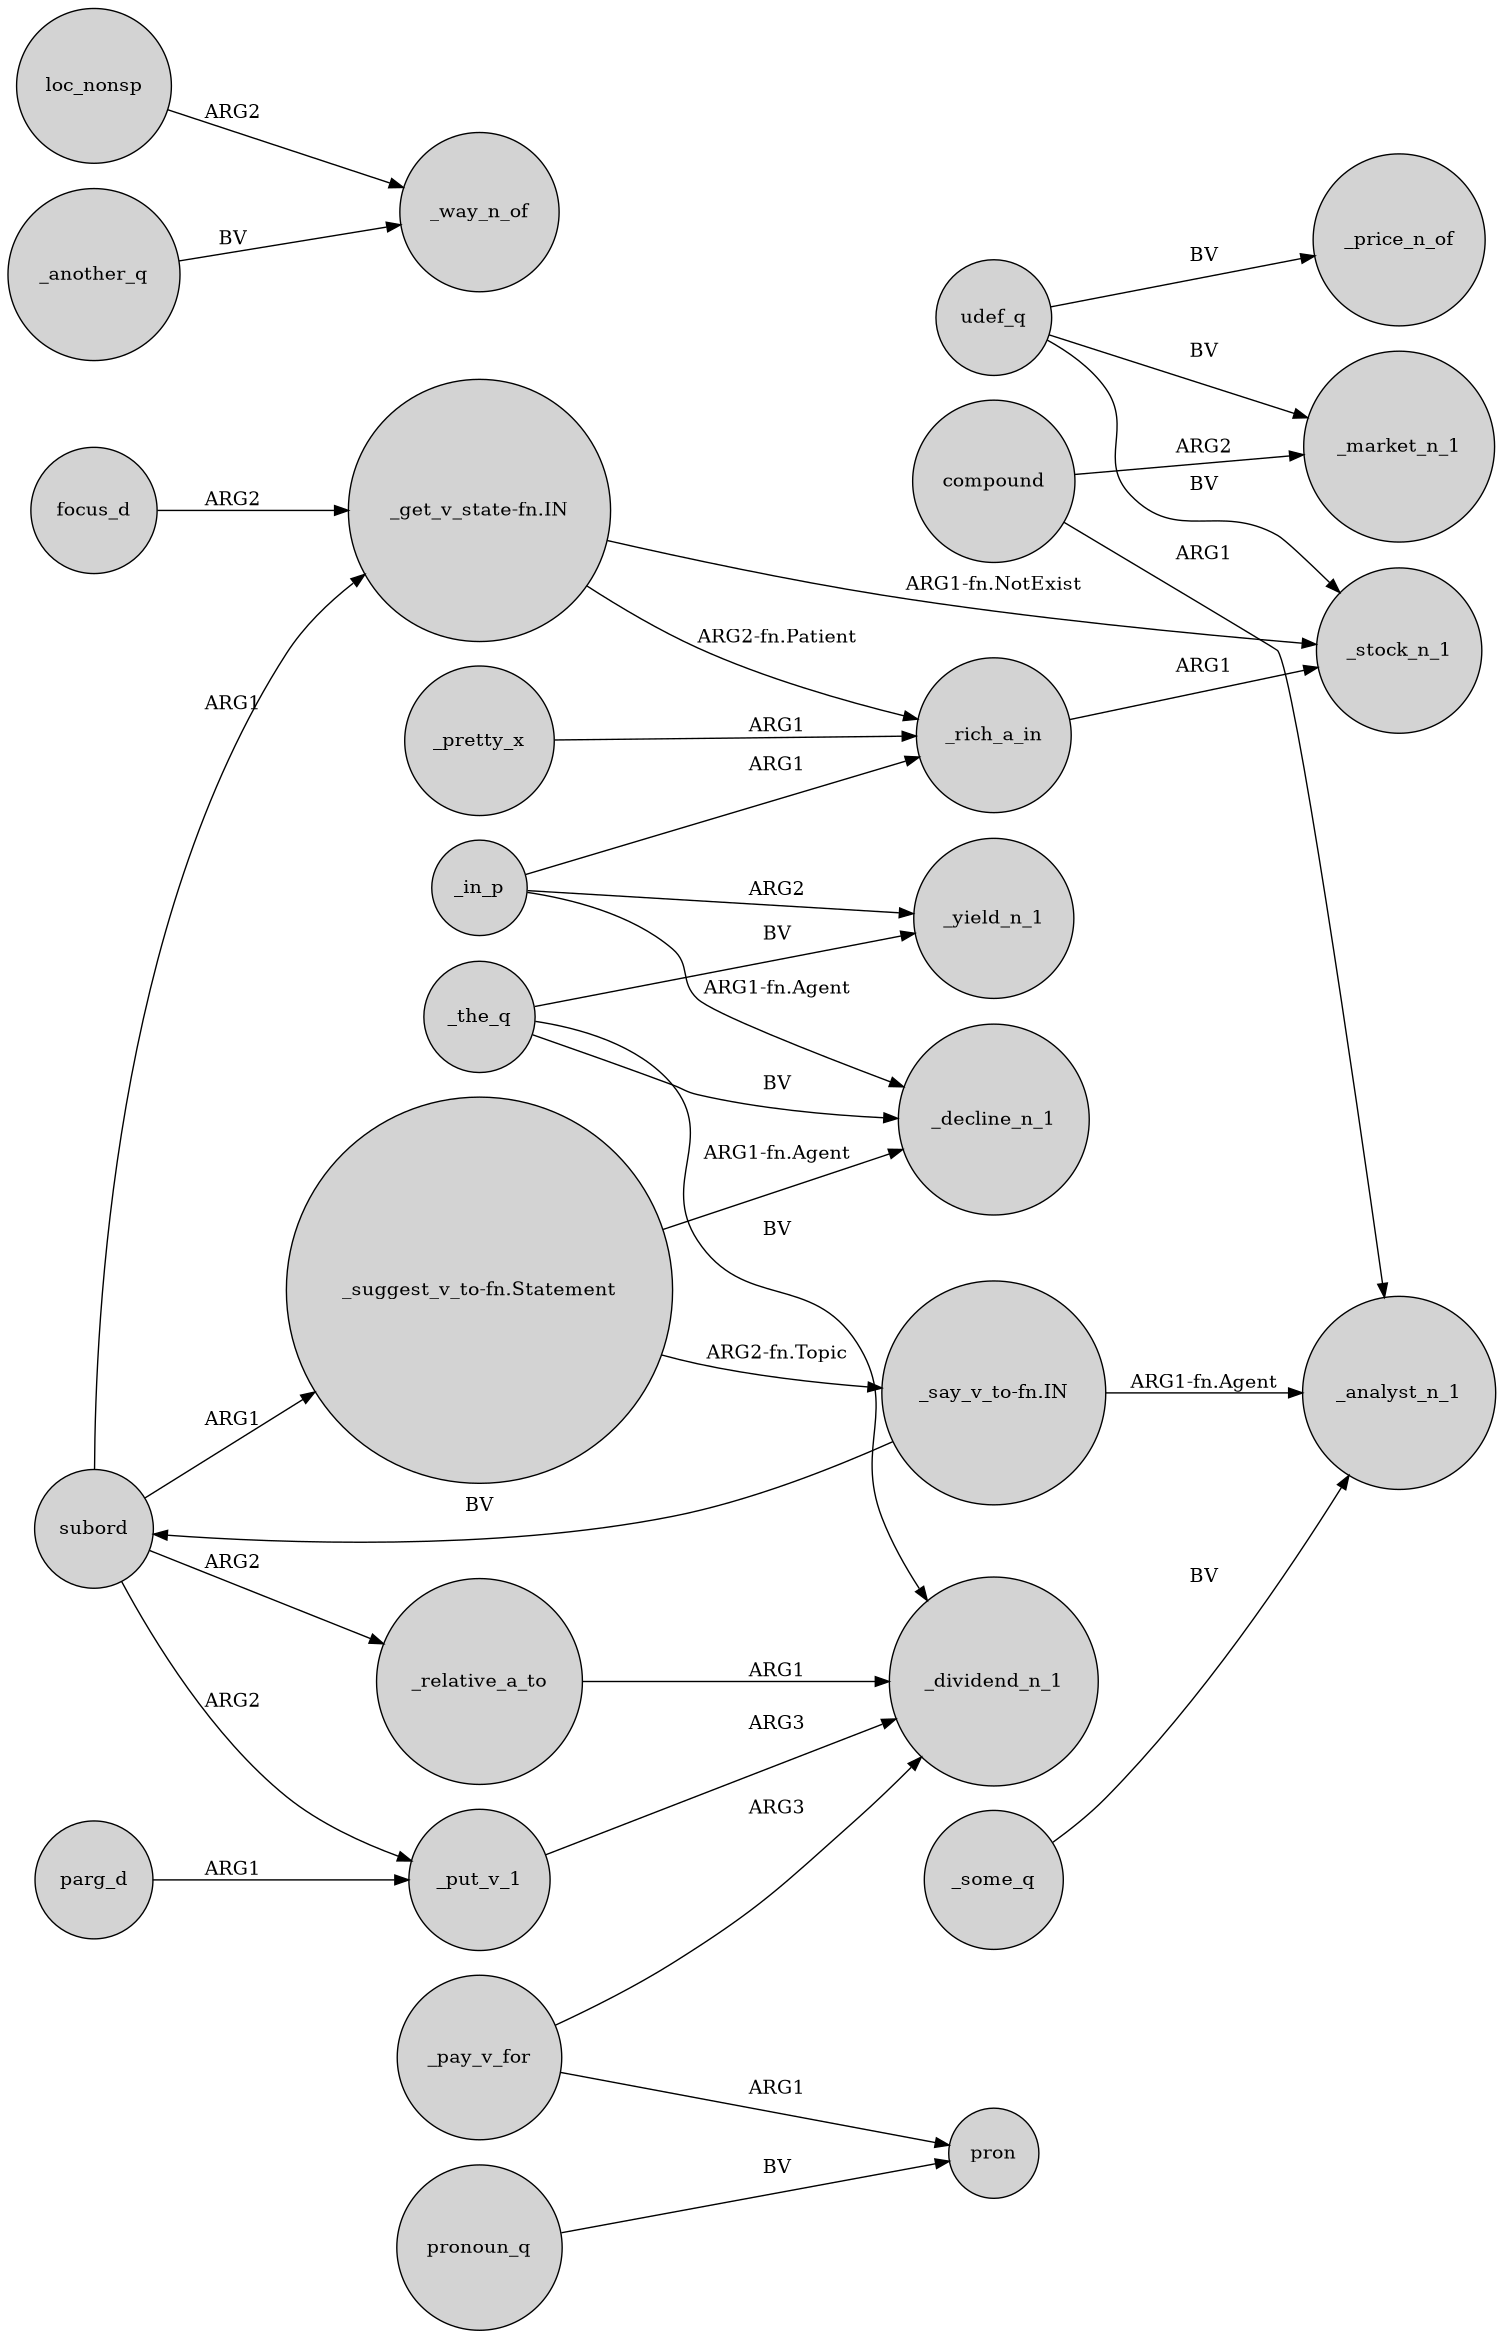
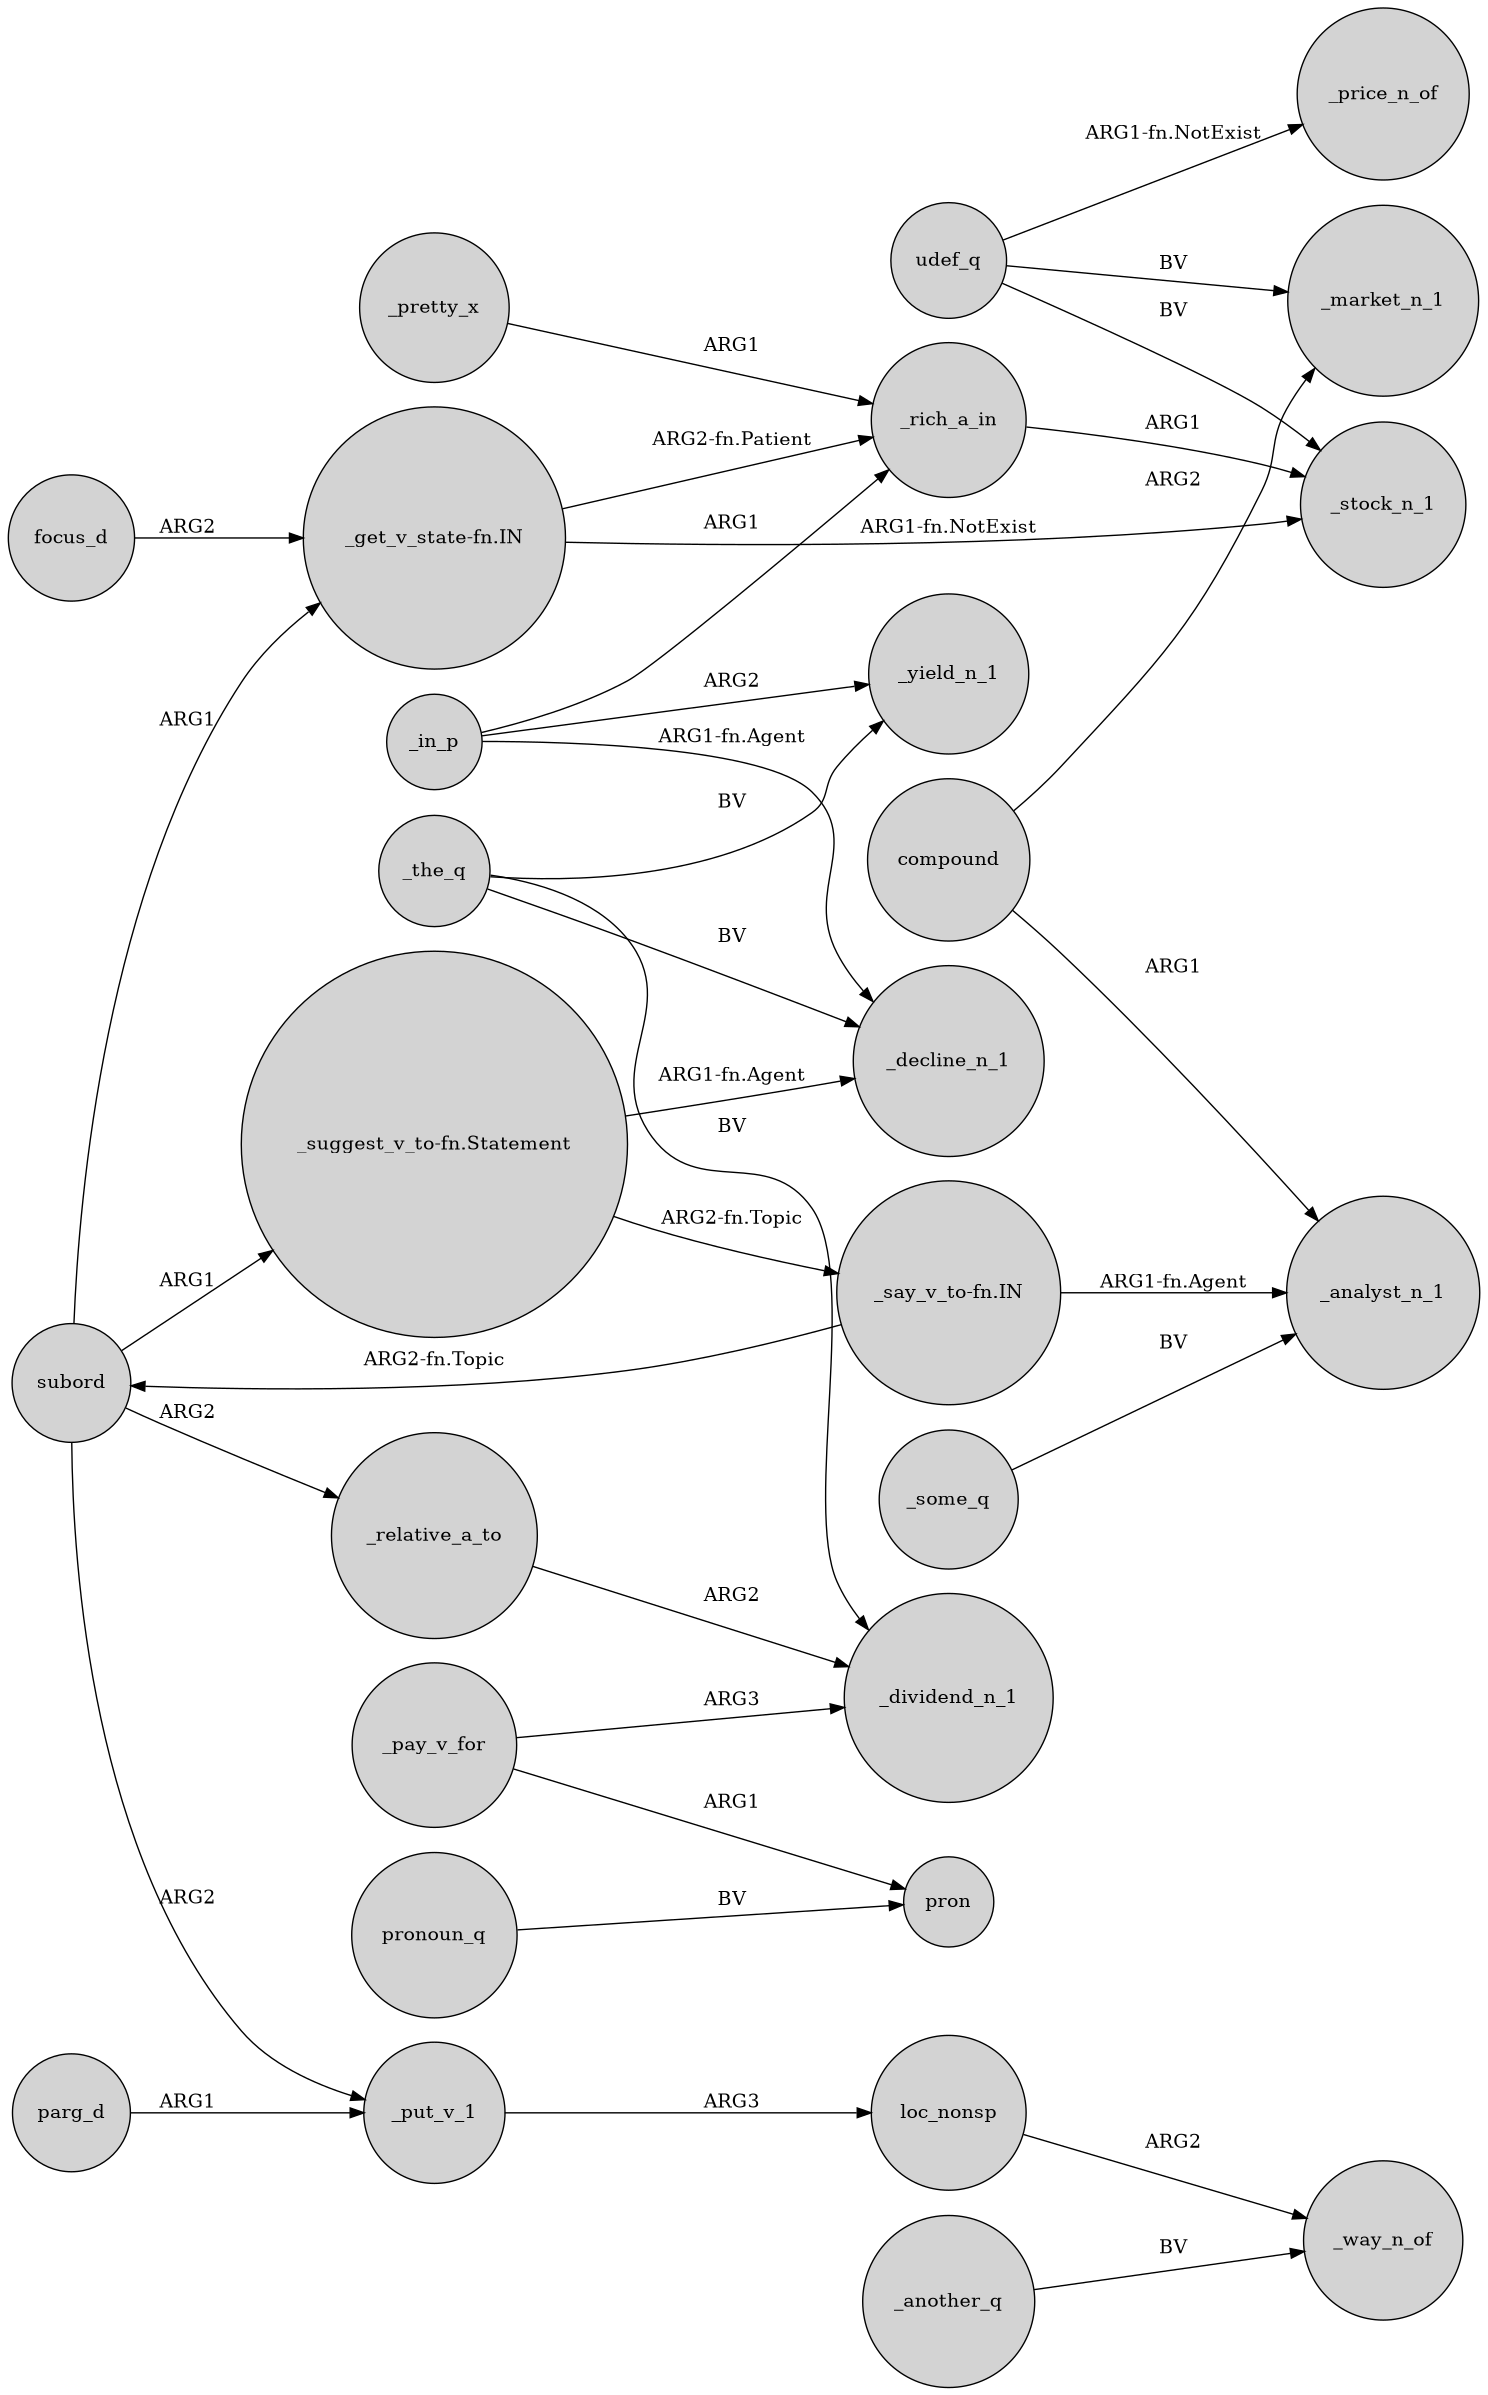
(1204, 256) -> (1174, 134)
(479, 1506) -> (434, 1360)
(777, 1671) -> (732, 1596)
(714, 1789) -> (681, 2113)
